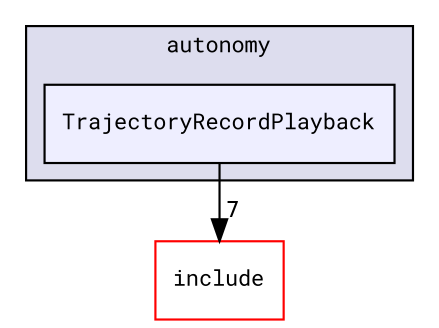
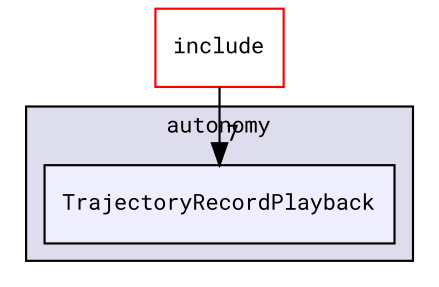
(220, 194) -> (220, 120)
